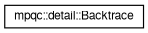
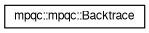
(74, 17) -> (75, 17)
